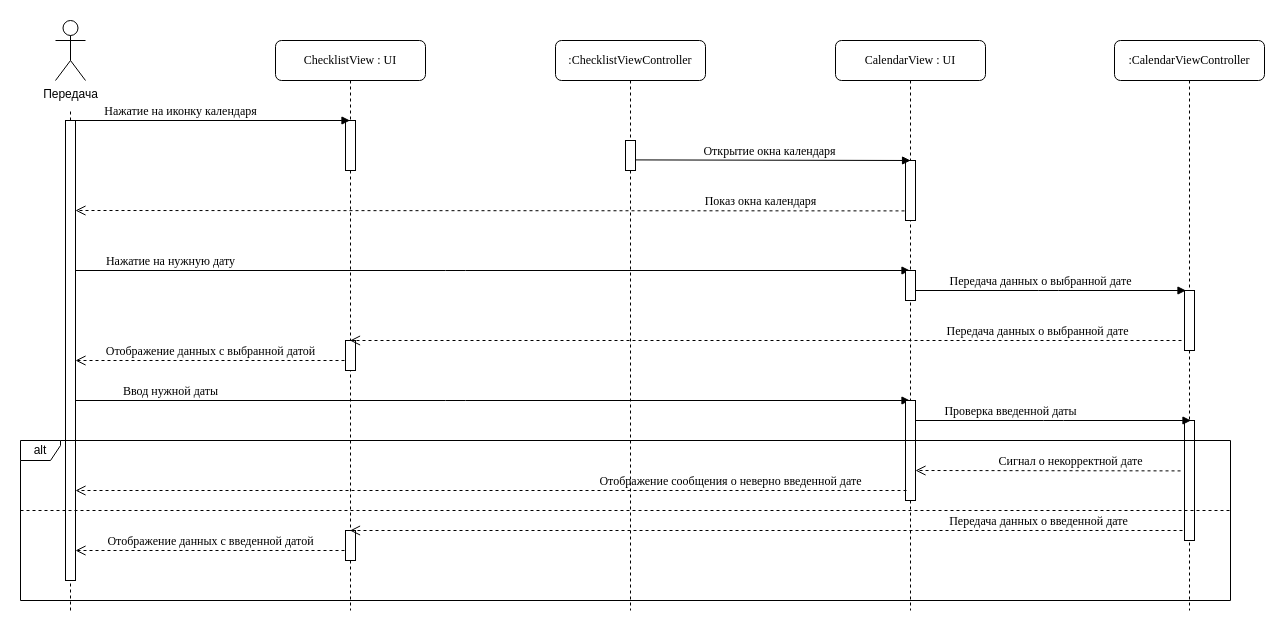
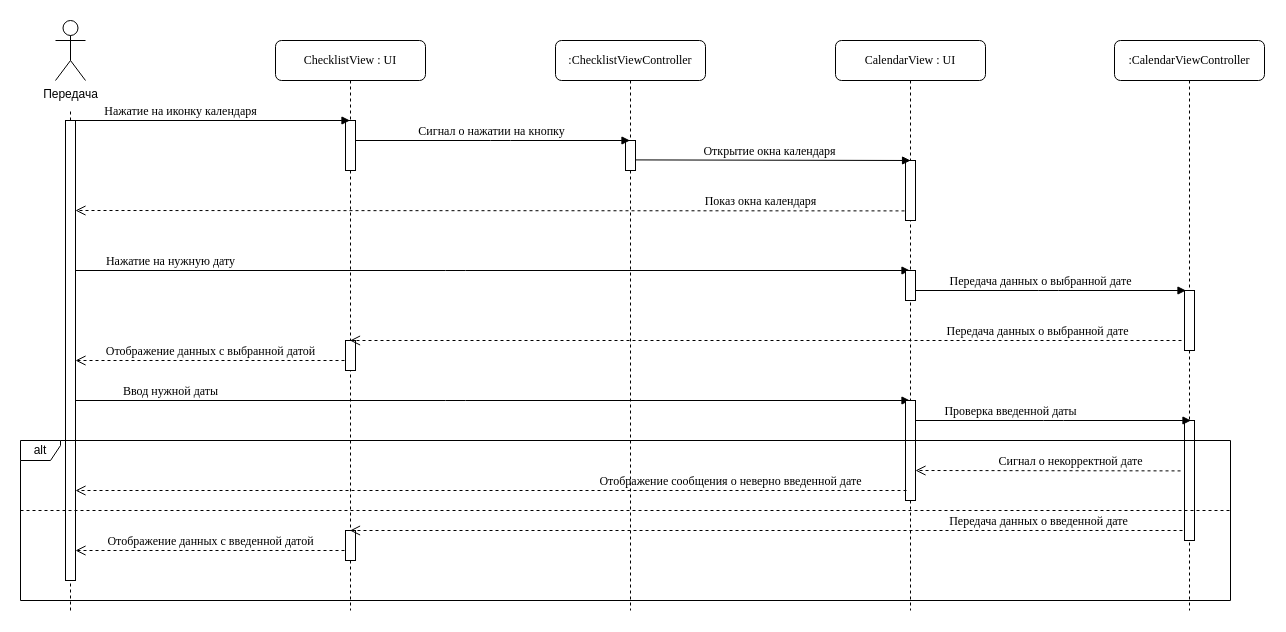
none -> (487, 141)
